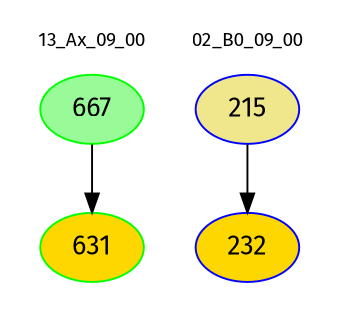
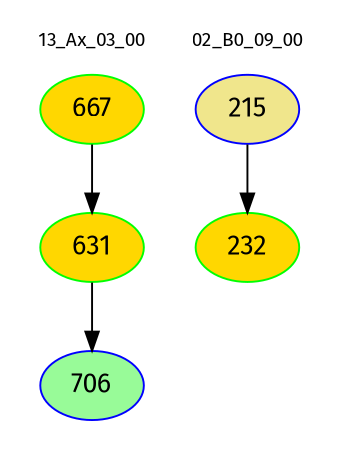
(92, 41) -> (92, 41)
(92, 109) -> (92, 109)
(247, 247) -> (247, 247)
none -> (92, 386)
